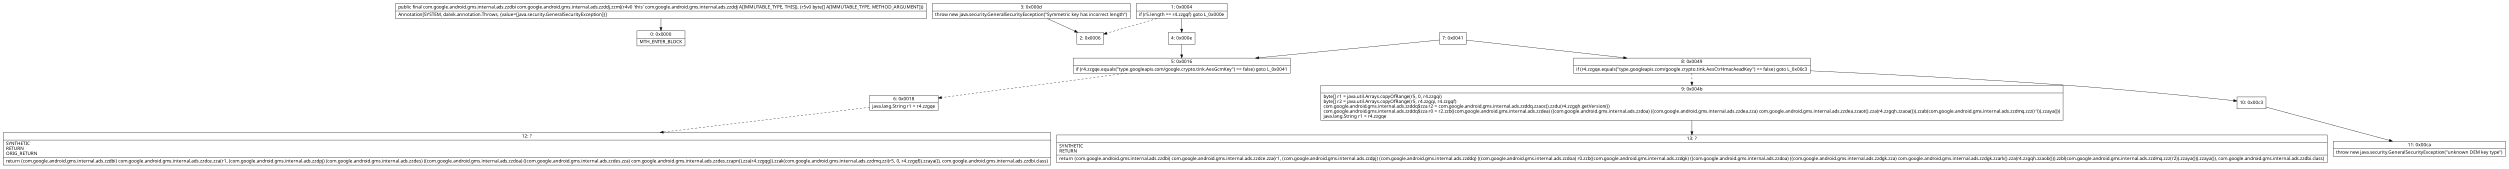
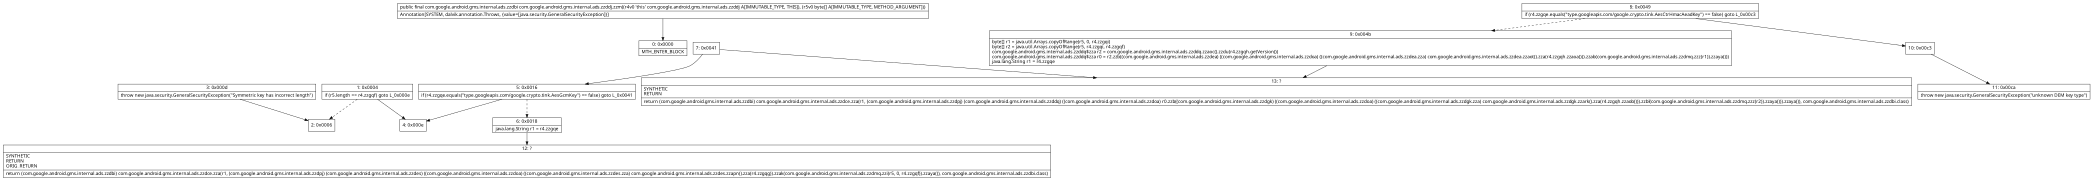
(1545, 49) -> (907, 64)
(1182, 50) -> (466, 110)
(766, 120) -> (527, 137)
